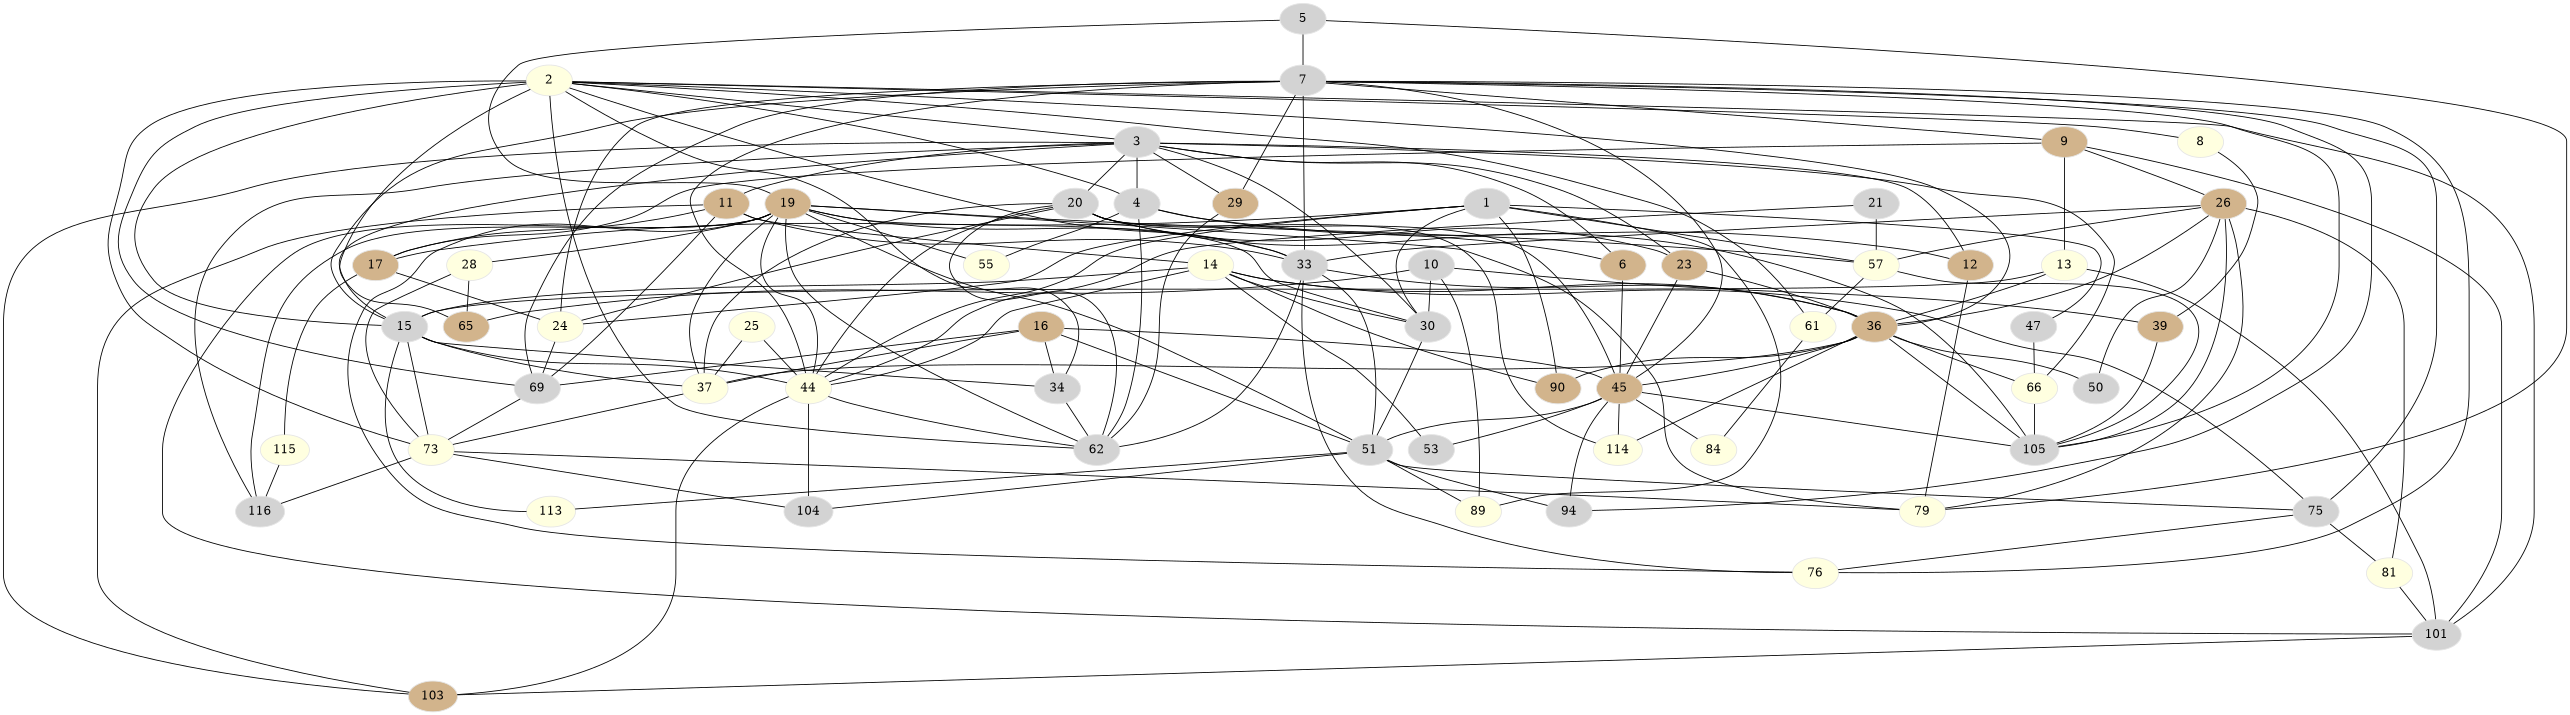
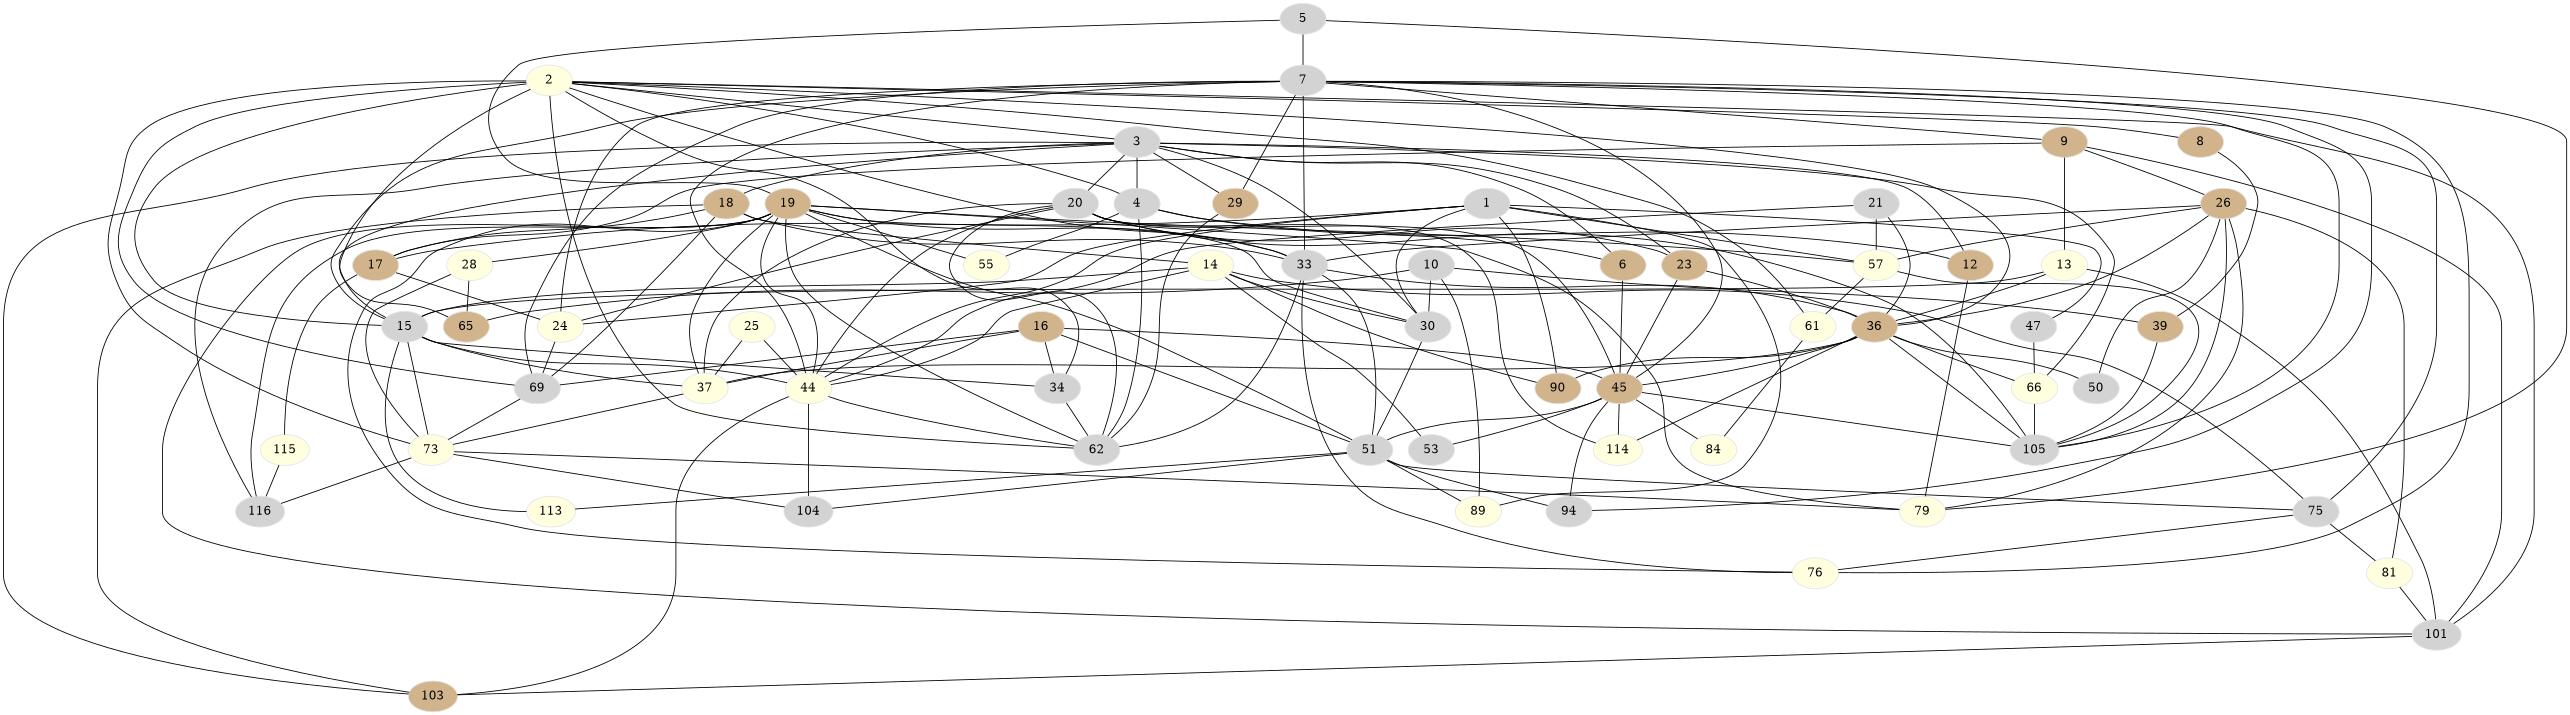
(2200, 142) -> (2200, 142)
(726, 204) -> (726, 204)
(1545, 287) -> (1910, 266)
